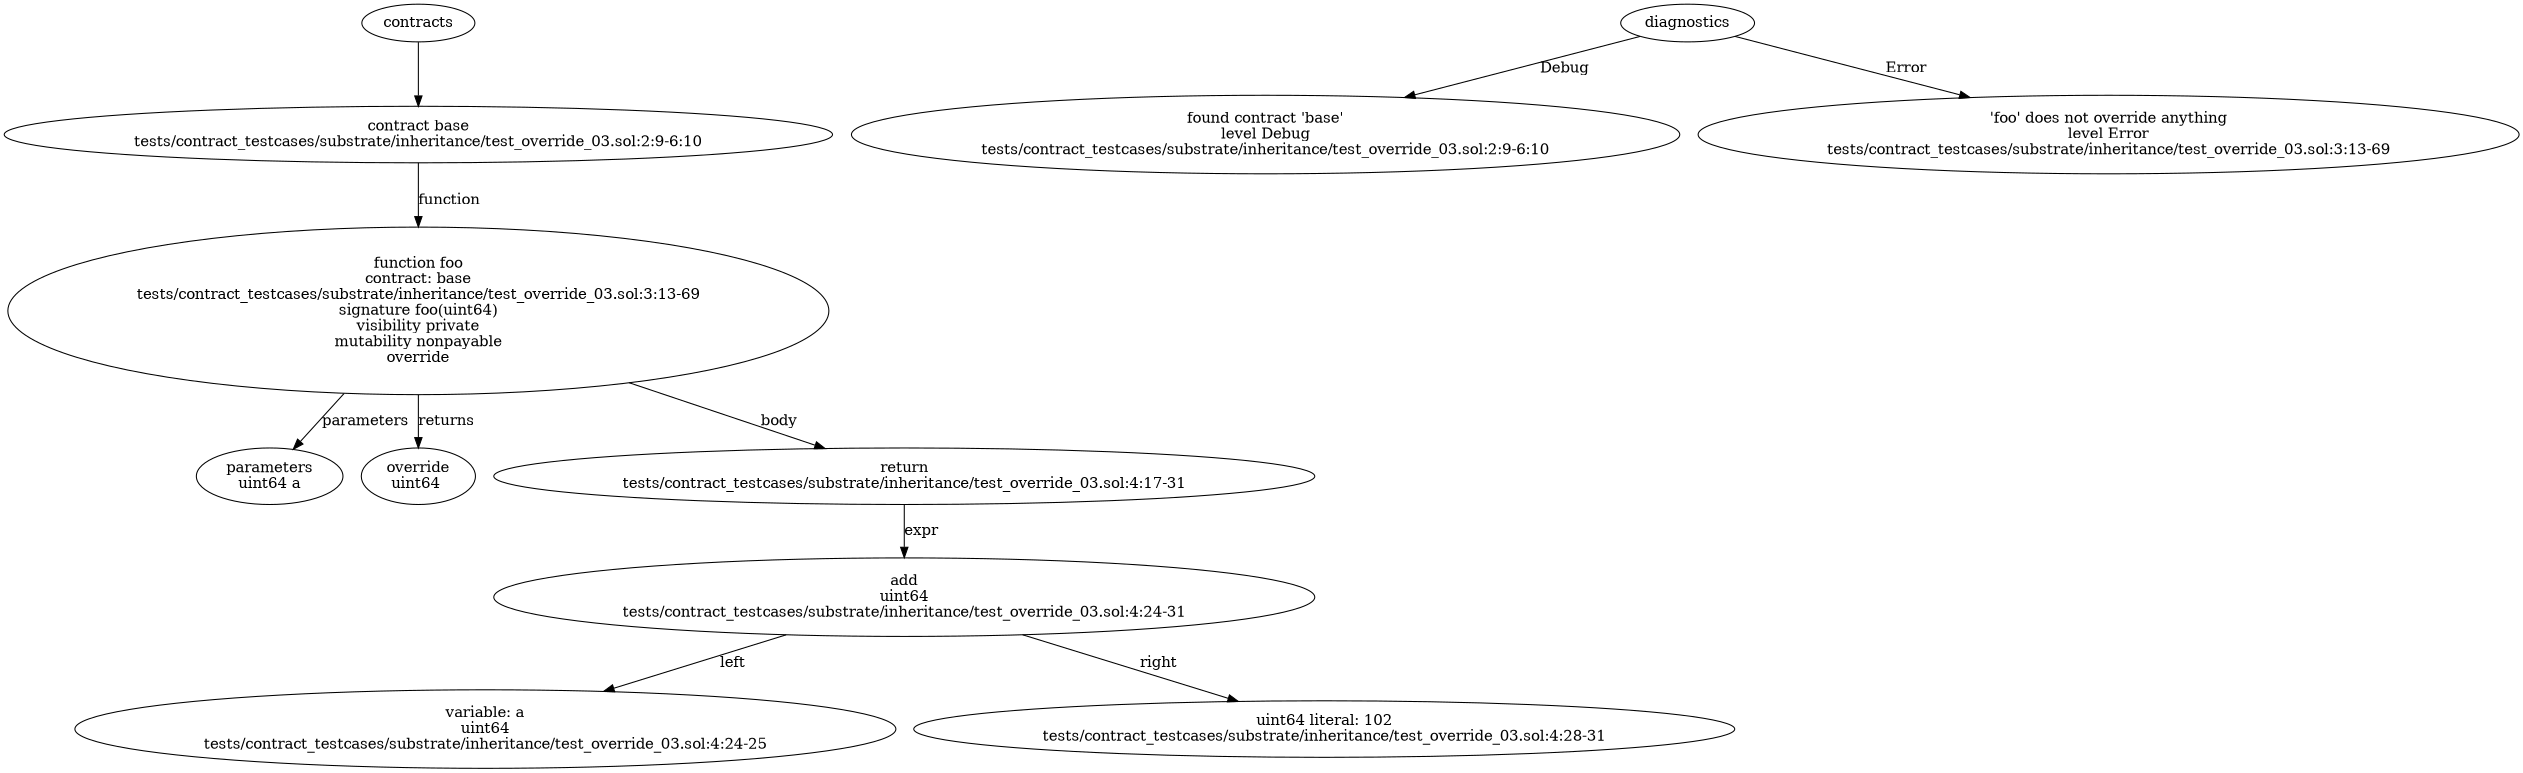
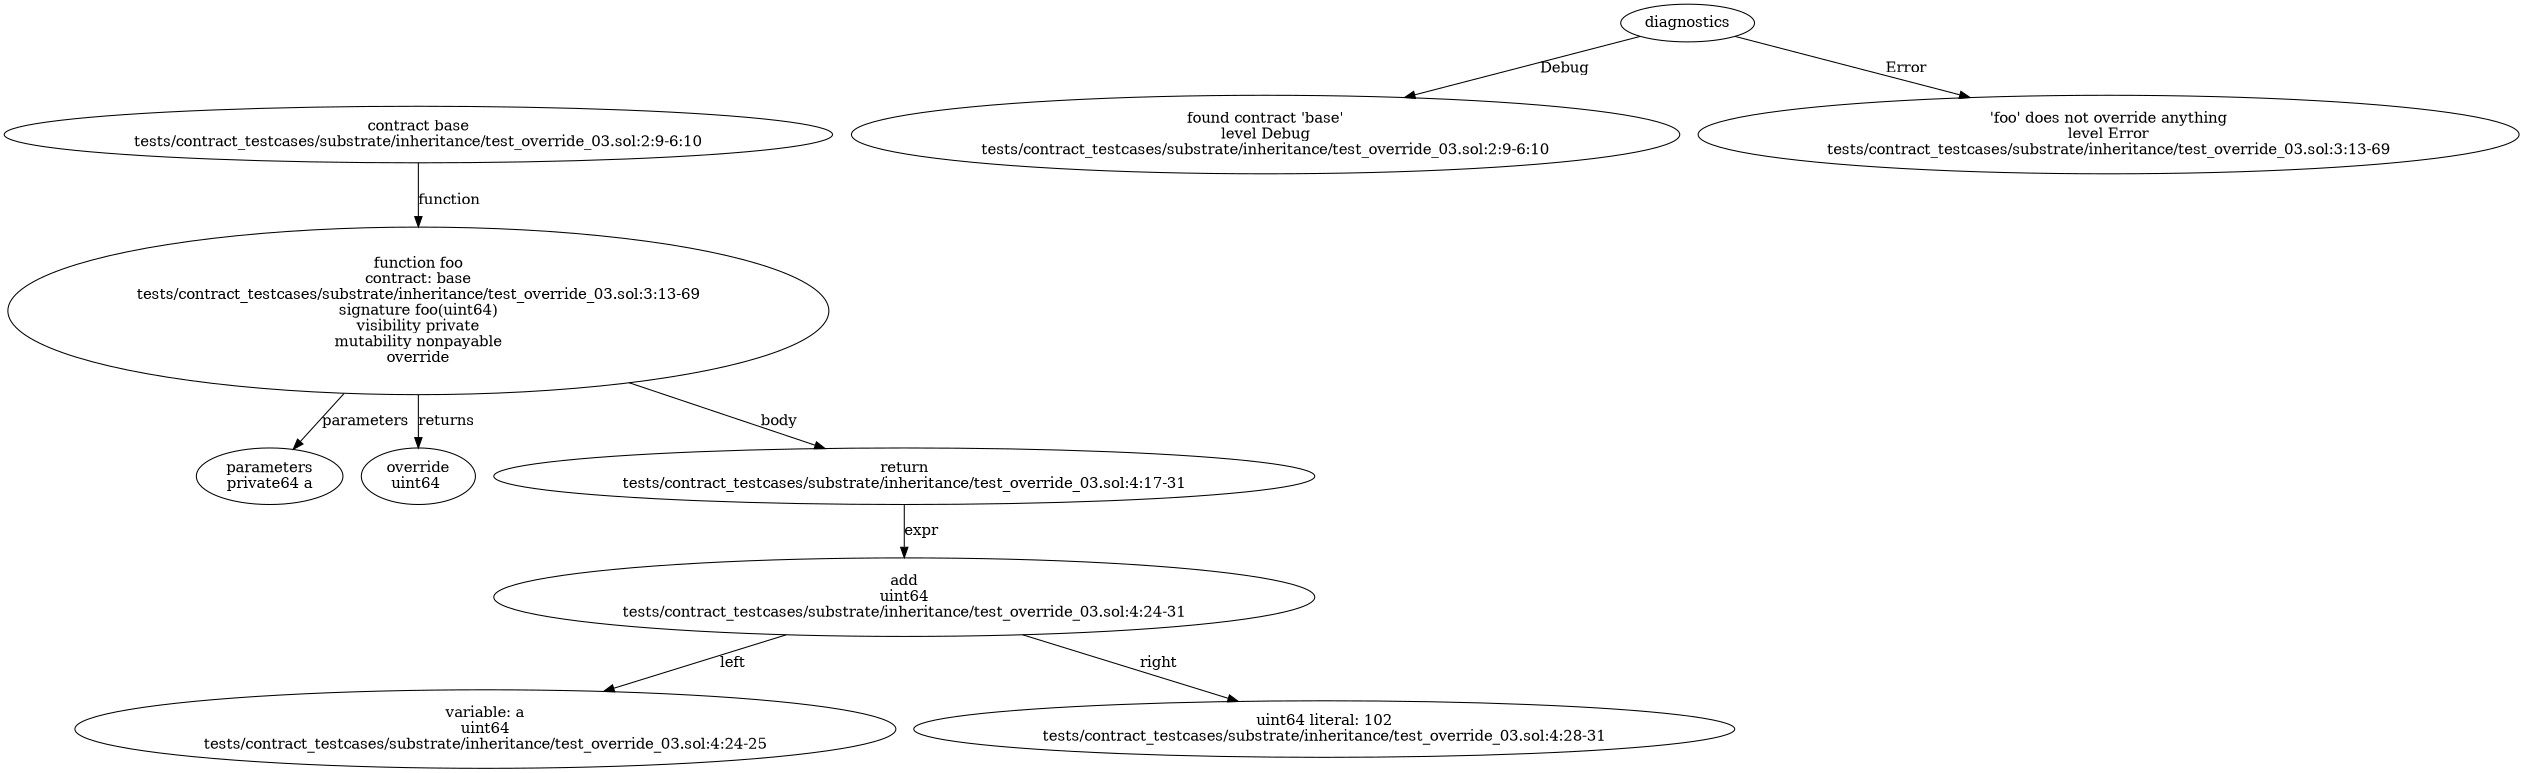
(418, 23) -> none
(270, 476) -> (270, 476)
